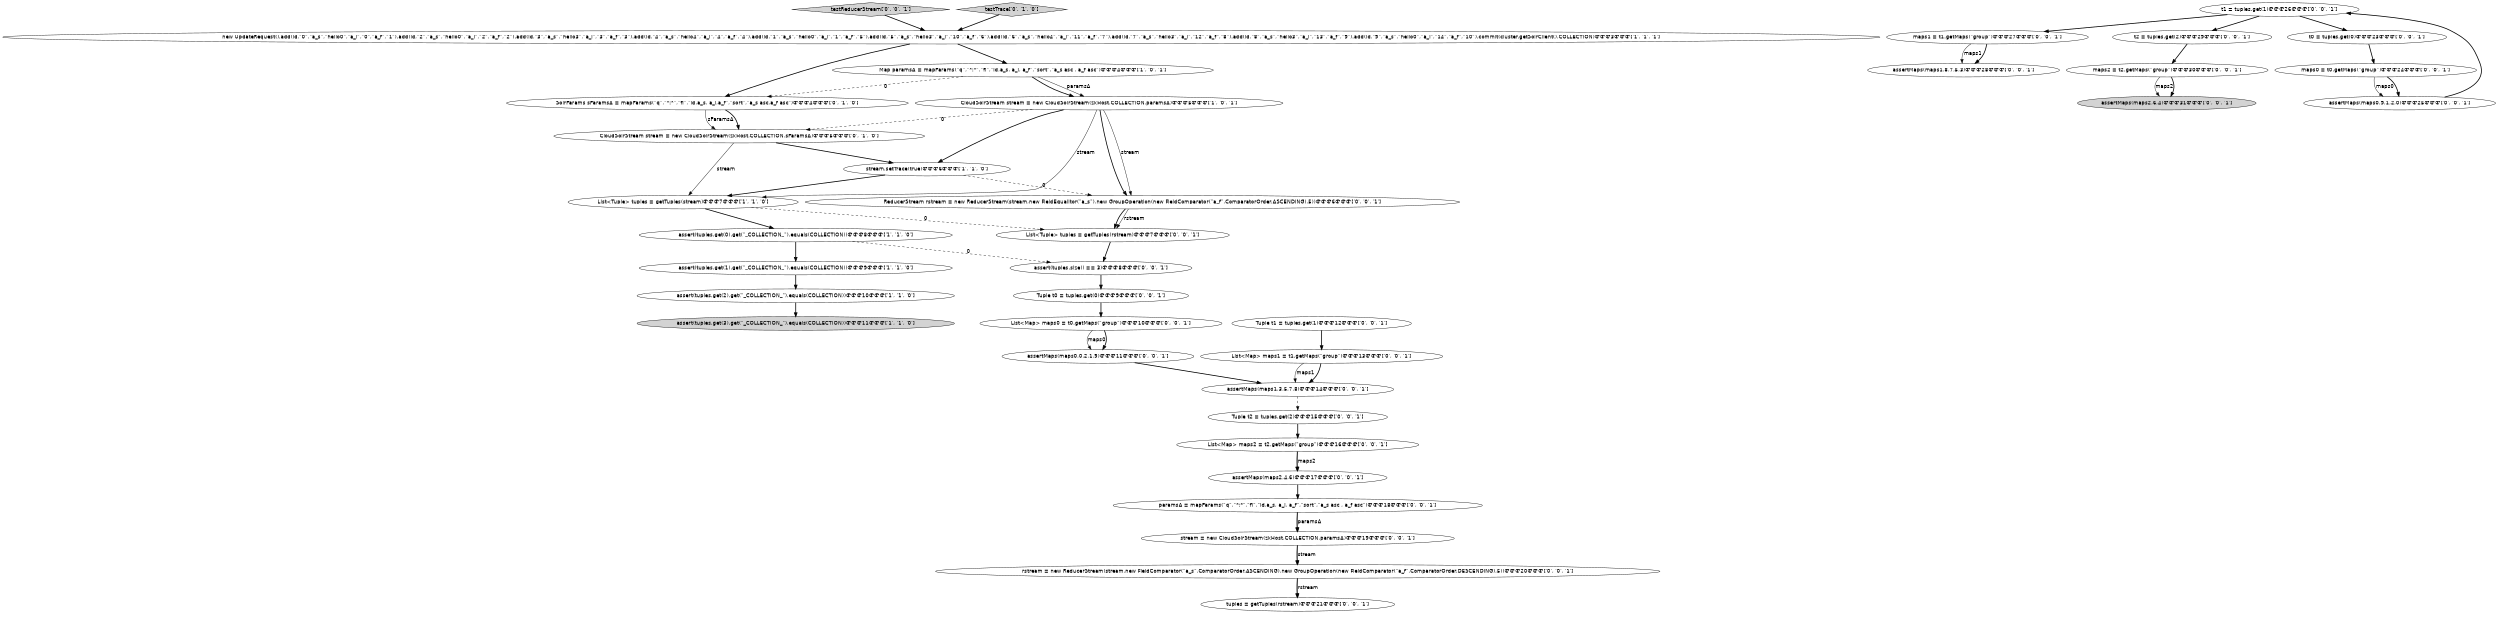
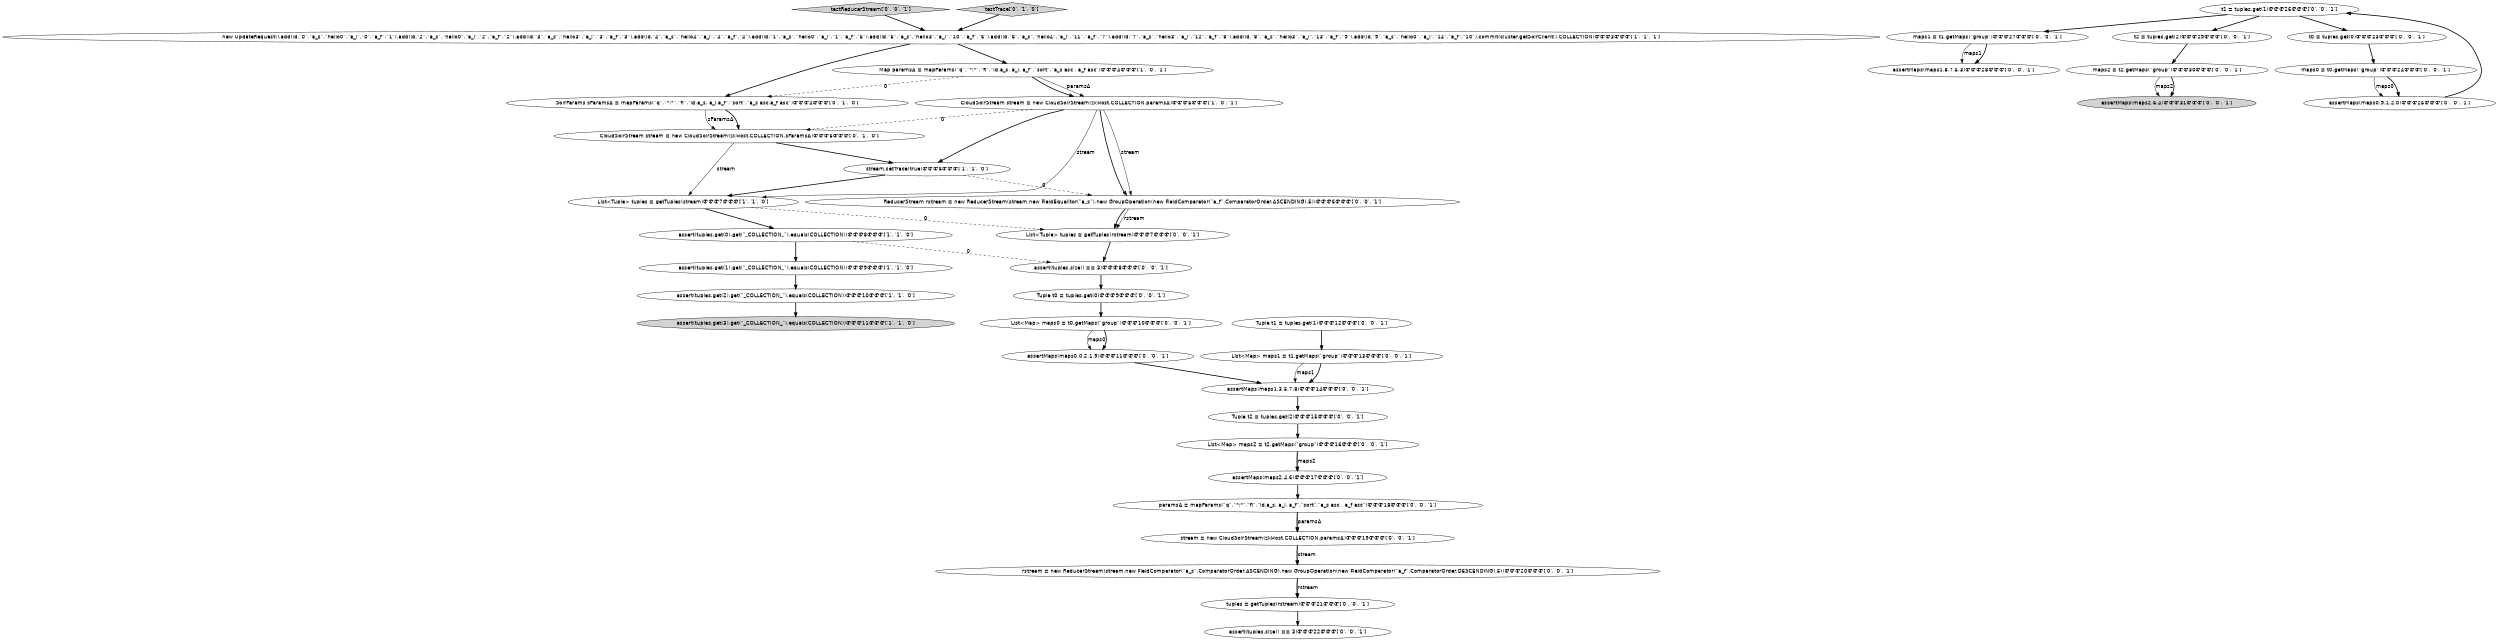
(1298, 401) -> (1298, 401)
none -> (1298, 632)
